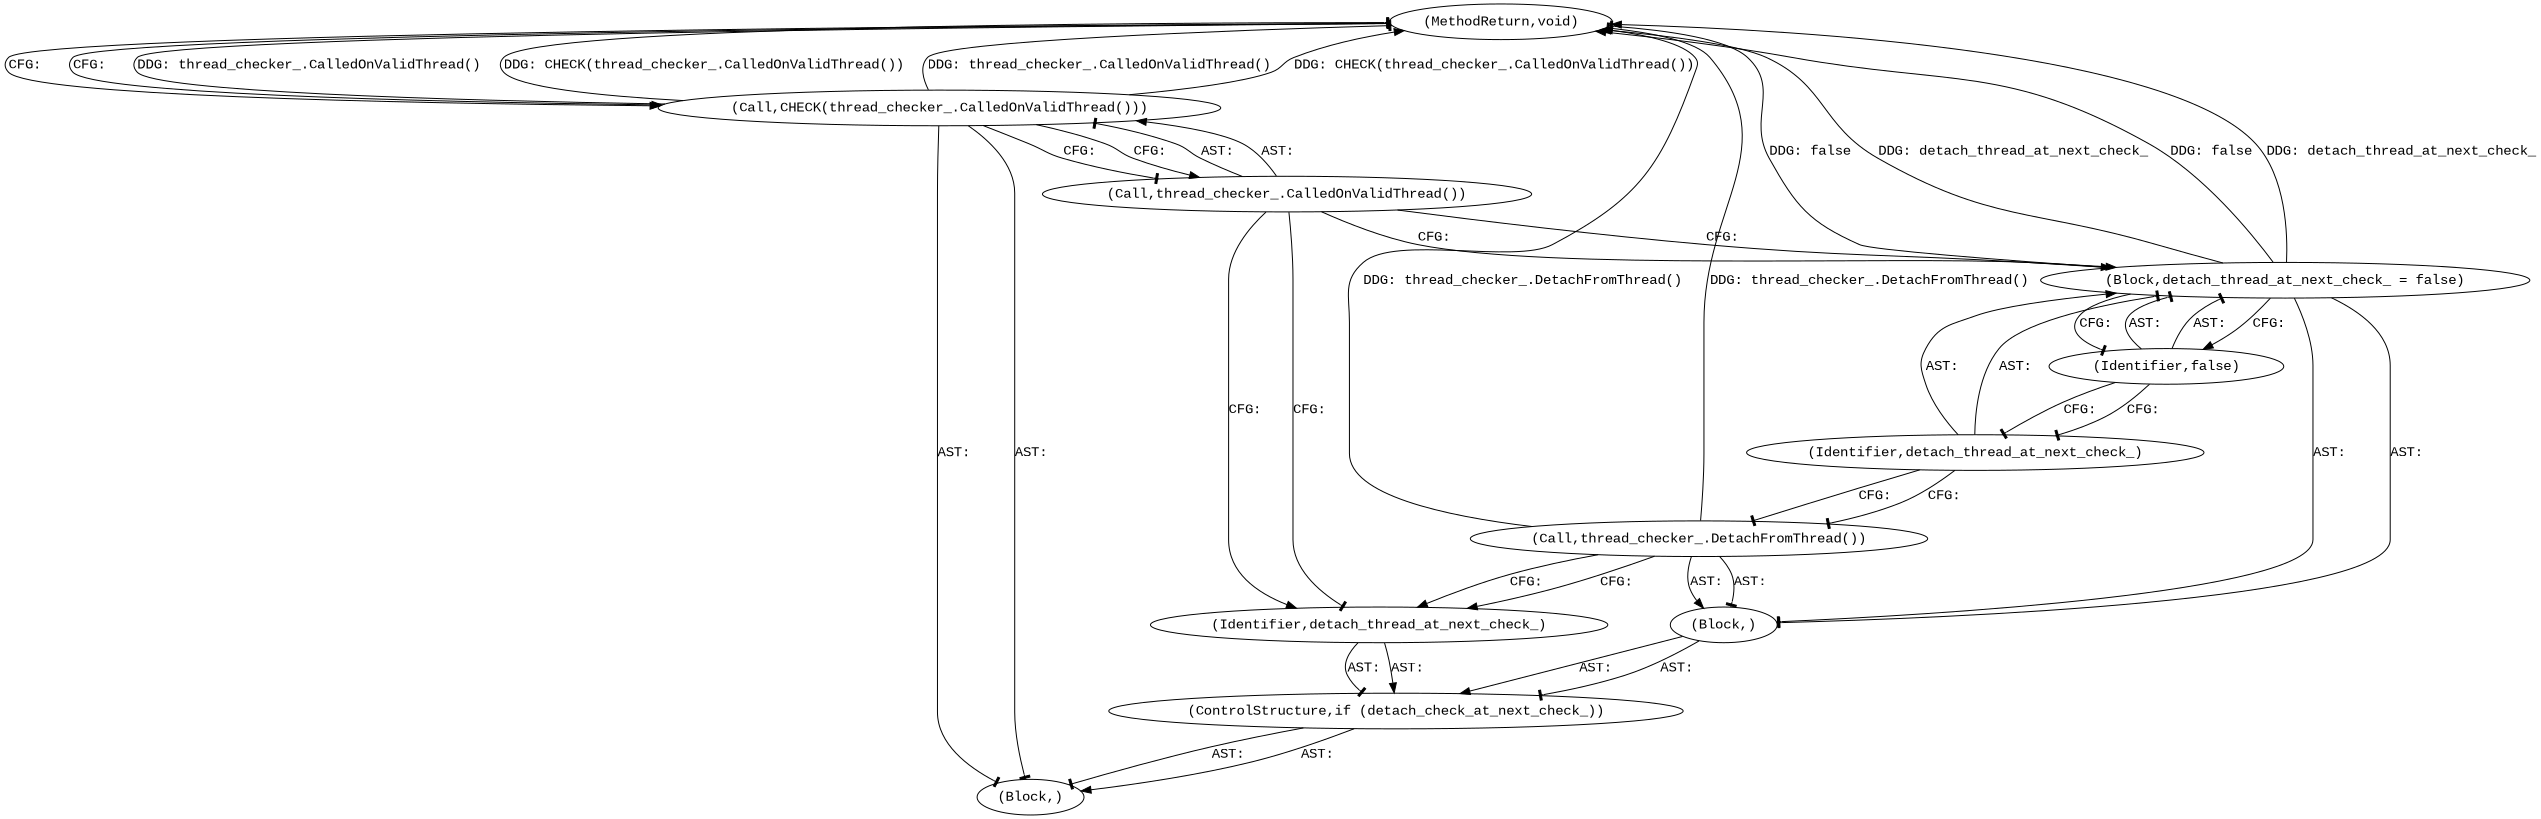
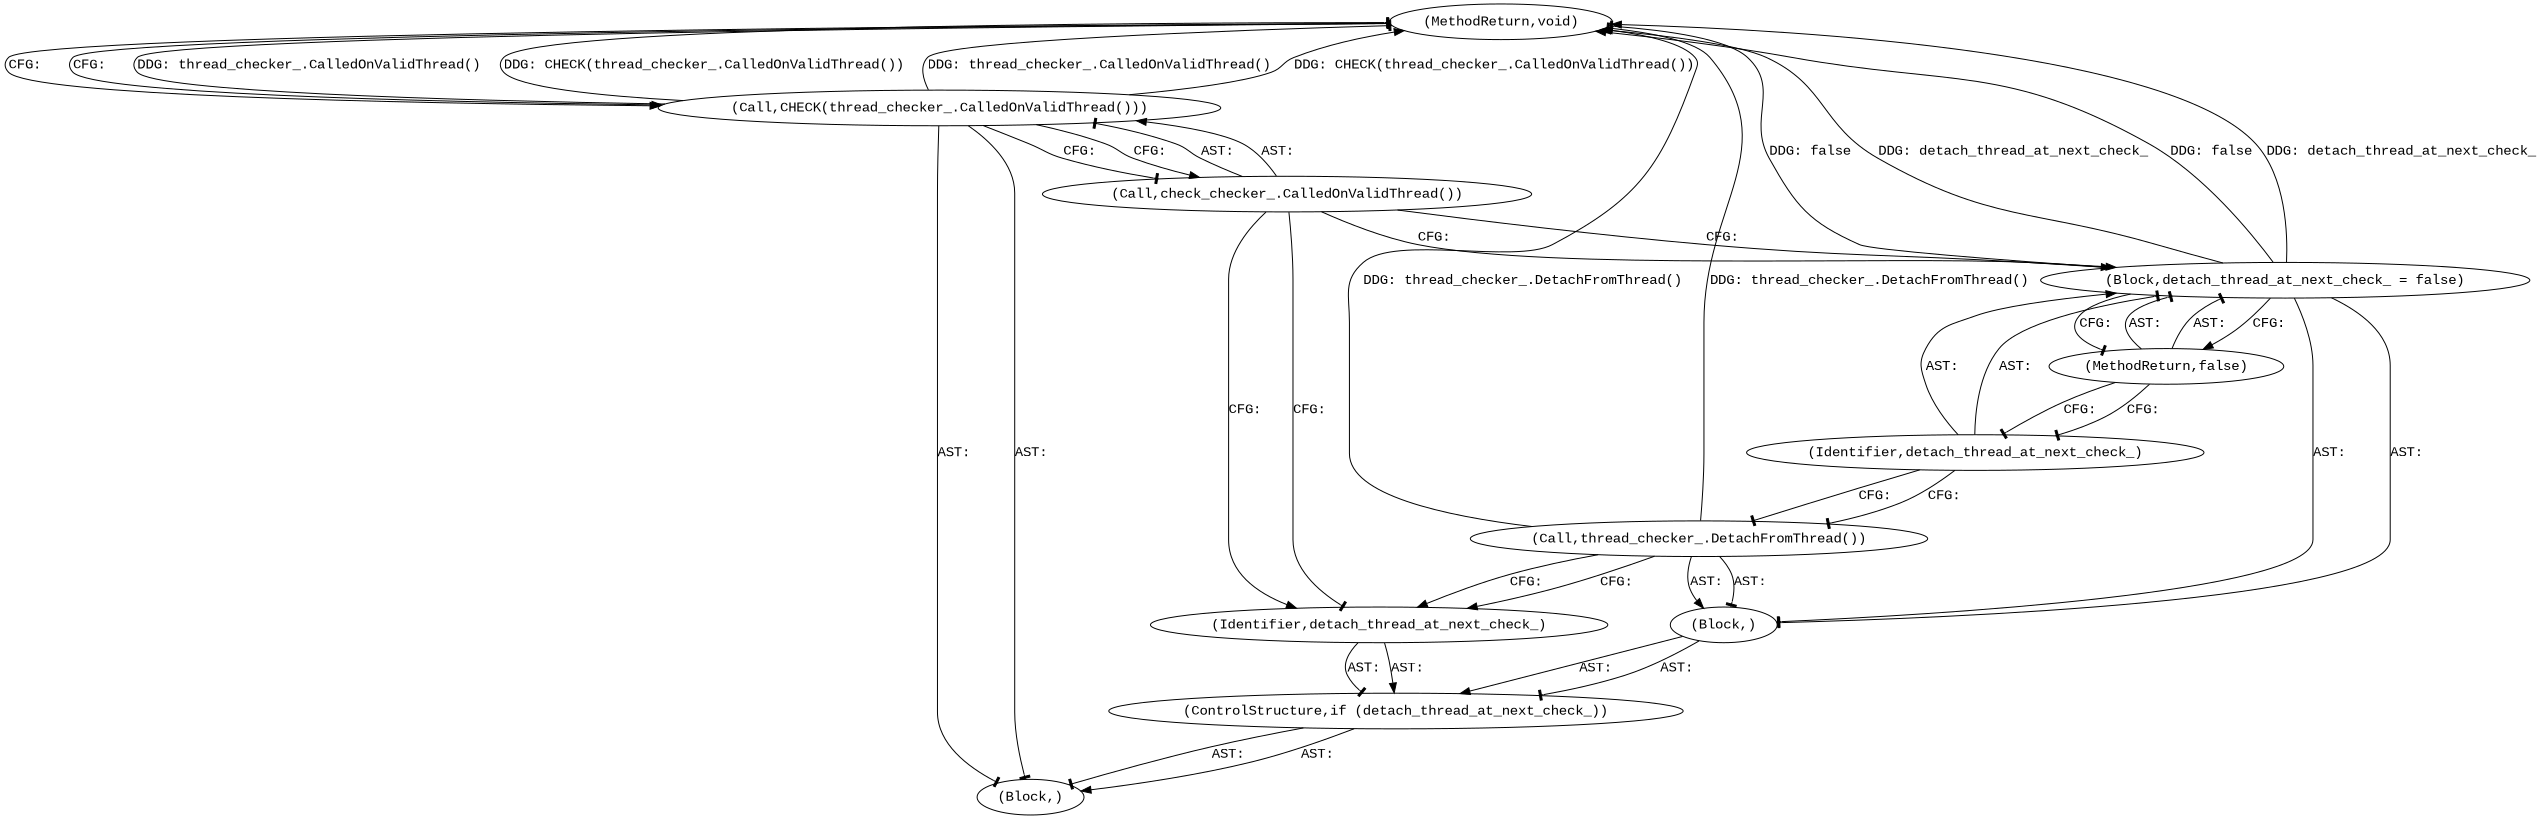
(1287, 194) -> (1287, 194)
(2166, 366) -> (2166, 366)
(1396, 711) -> (1396, 711)
